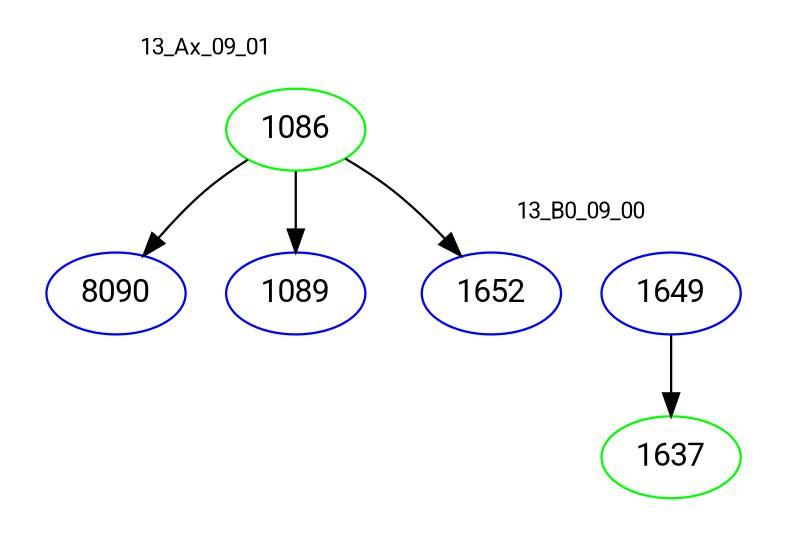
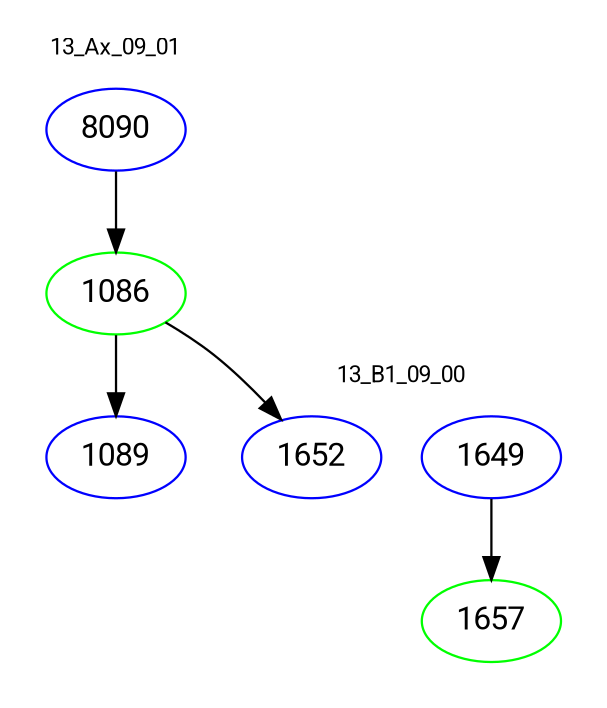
(200, 195) -> (116, 200)
(581, 213) -> (402, 377)
(671, 457) -> (491, 621)
